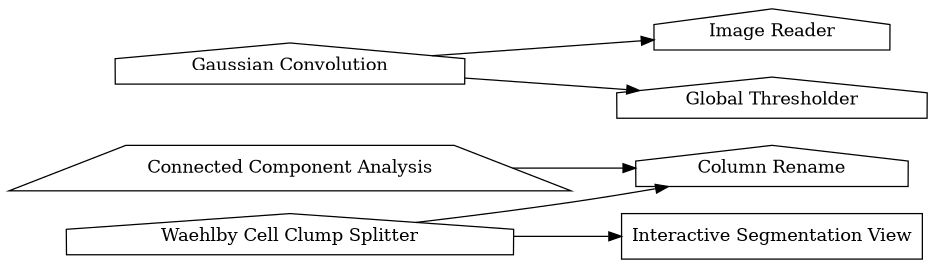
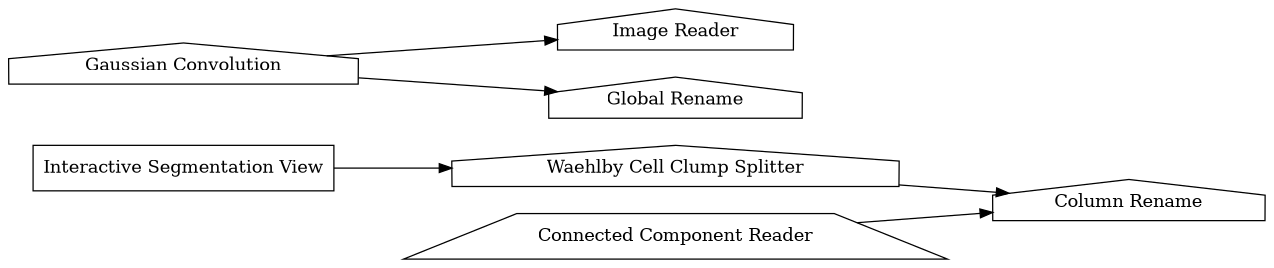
(772, 100) -> (675, 100)
(290, 168) -> (675, 236)
(561, 236) -> (387, 168)
